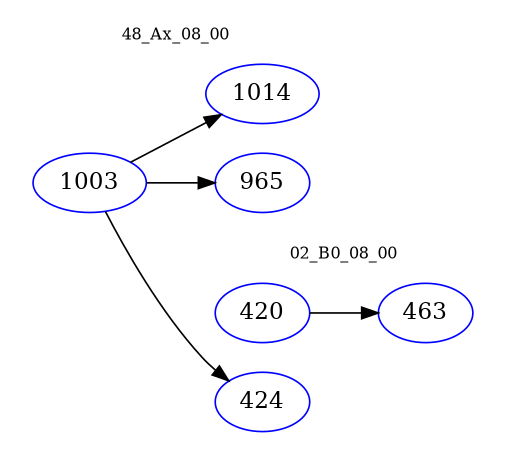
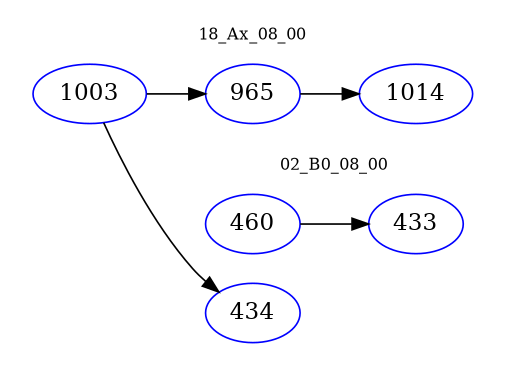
(176, 35) -> (253, 35)
(169, 142) -> (321, 94)
(262, 313) -> (253, 224)
(426, 313) -> (416, 224)
(262, 402) -> (253, 313)
